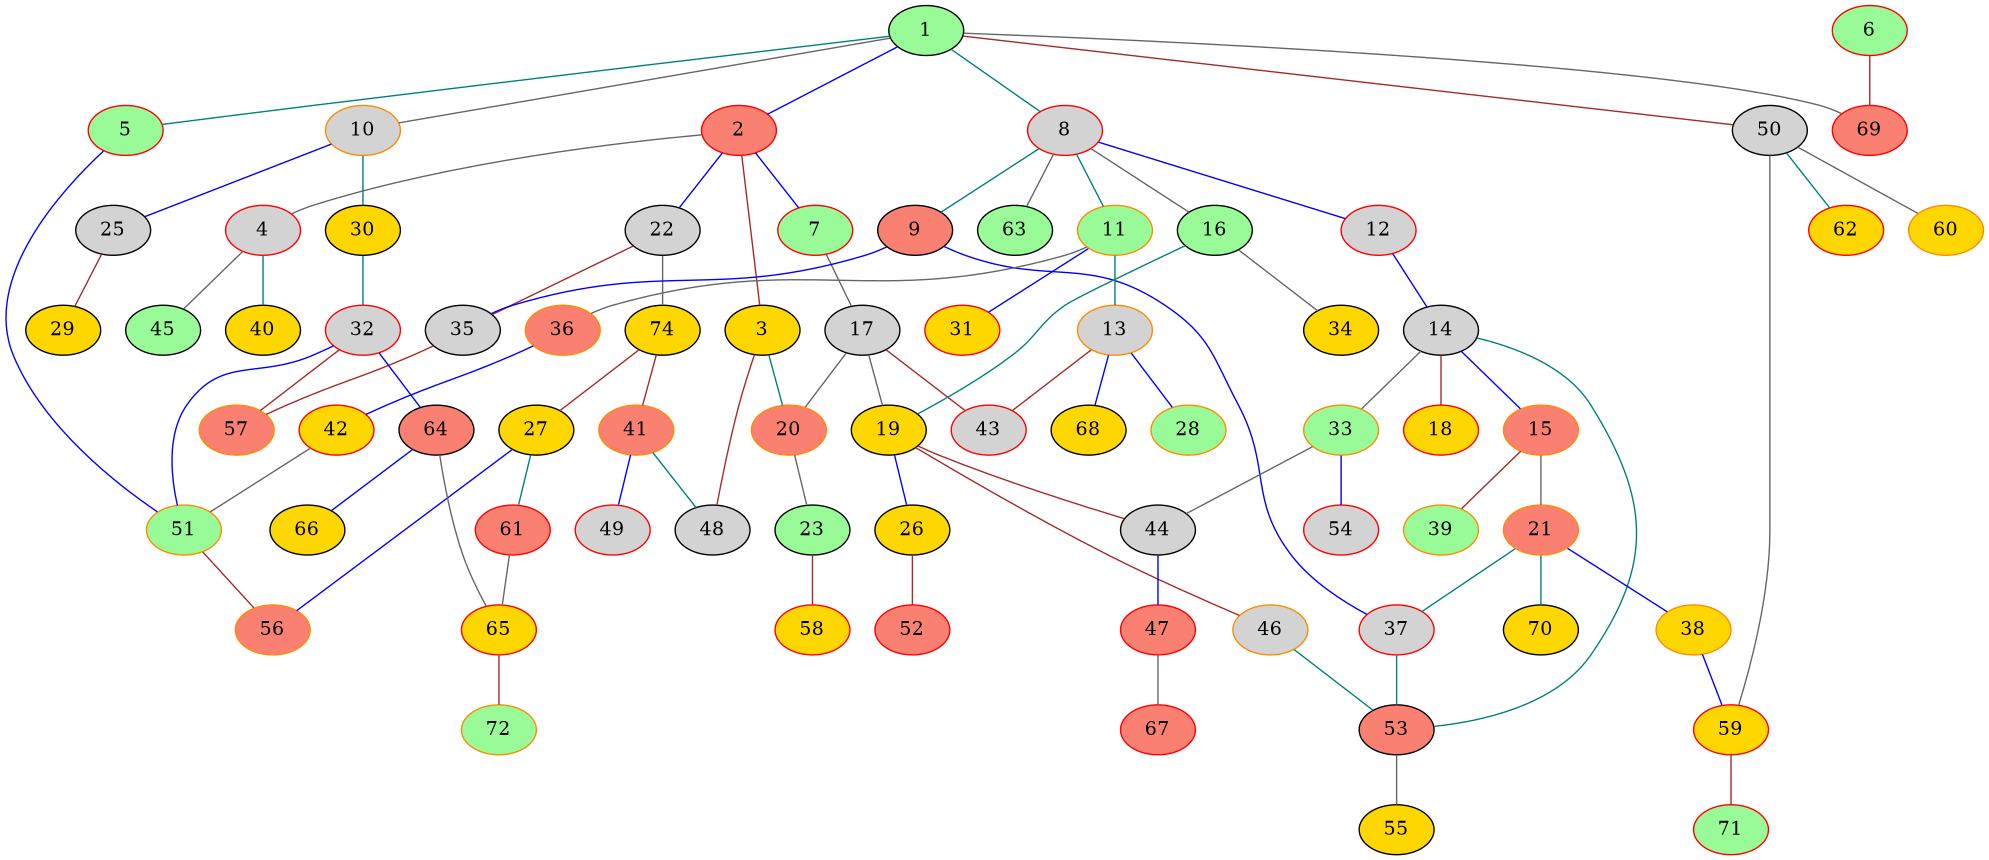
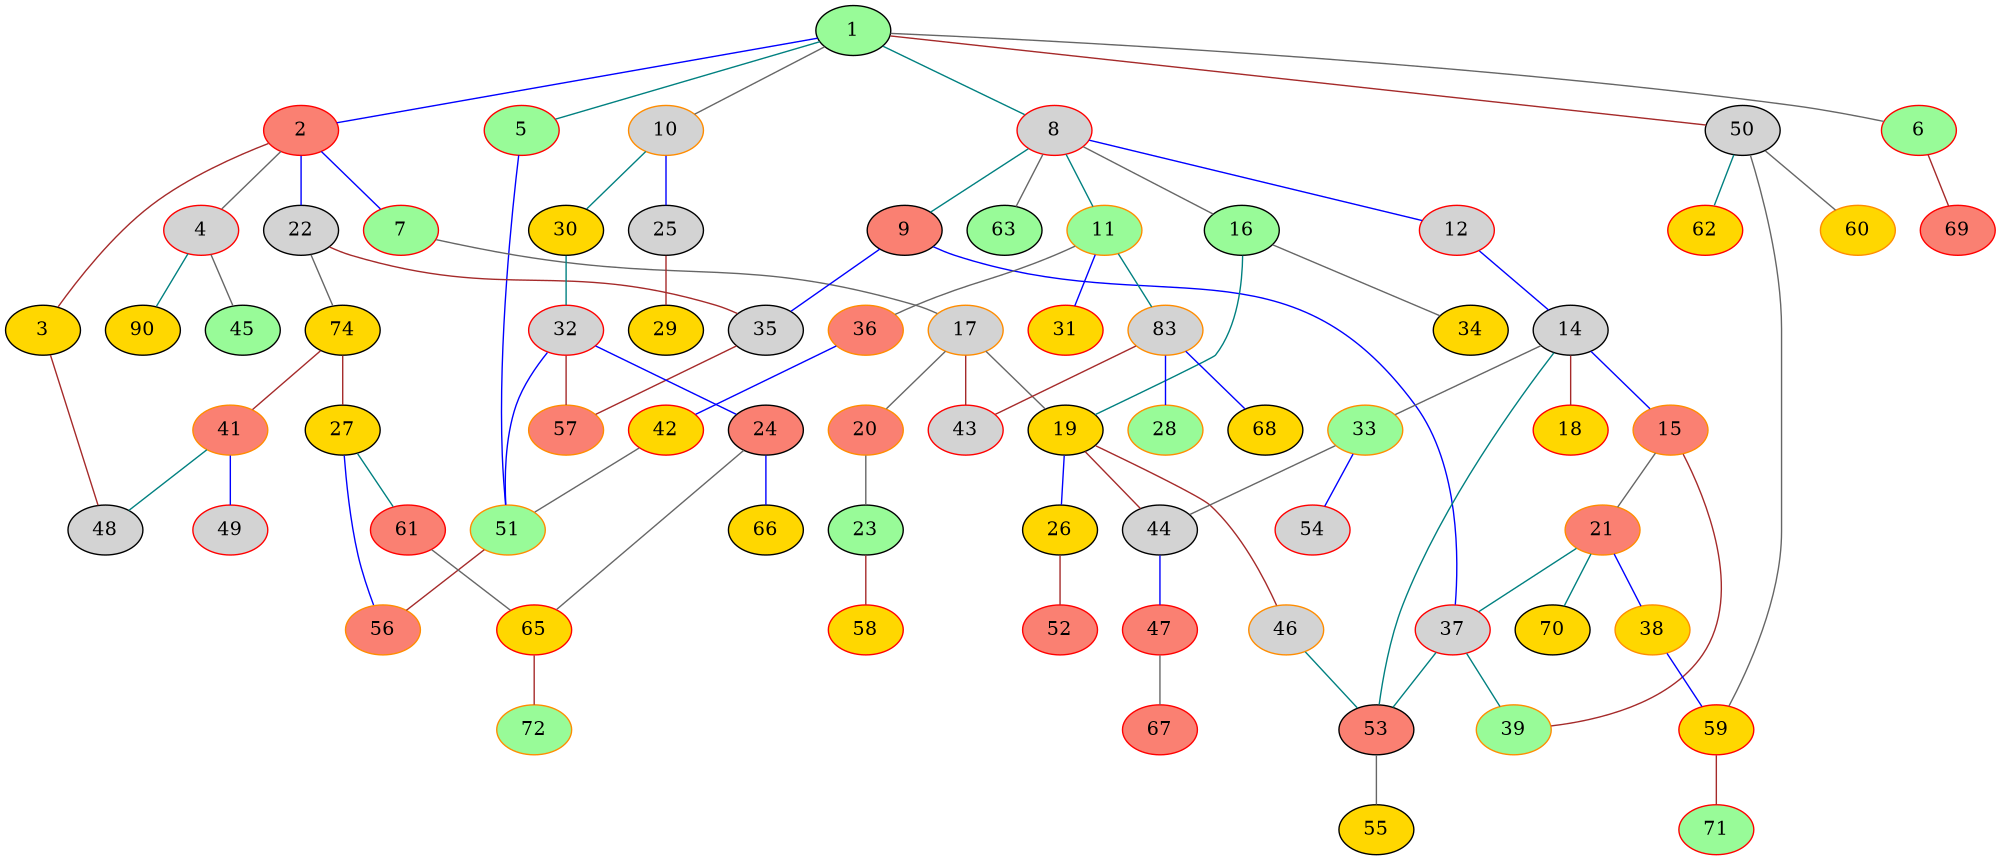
(1405, 56) -> (1388, 64)
(263, 330) -> (143, 330)
(862, 330) -> (966, 330)
(1115, 330) -> (1166, 330)
(776, 380) -> none
(436, 430) -> (766, 430)
none -> (1483, 680)
